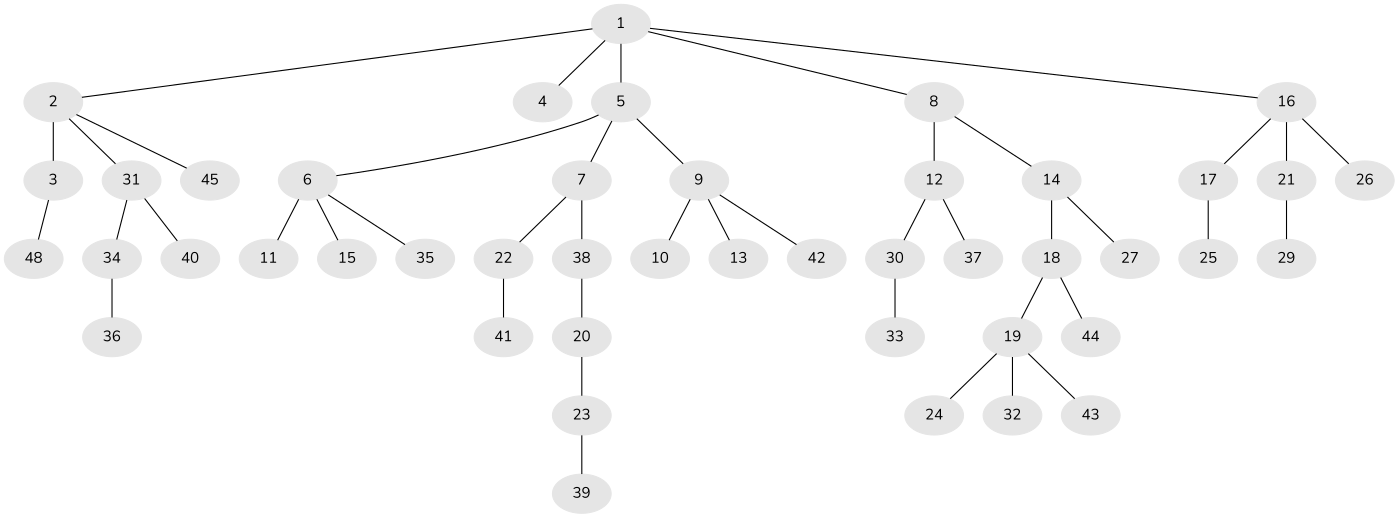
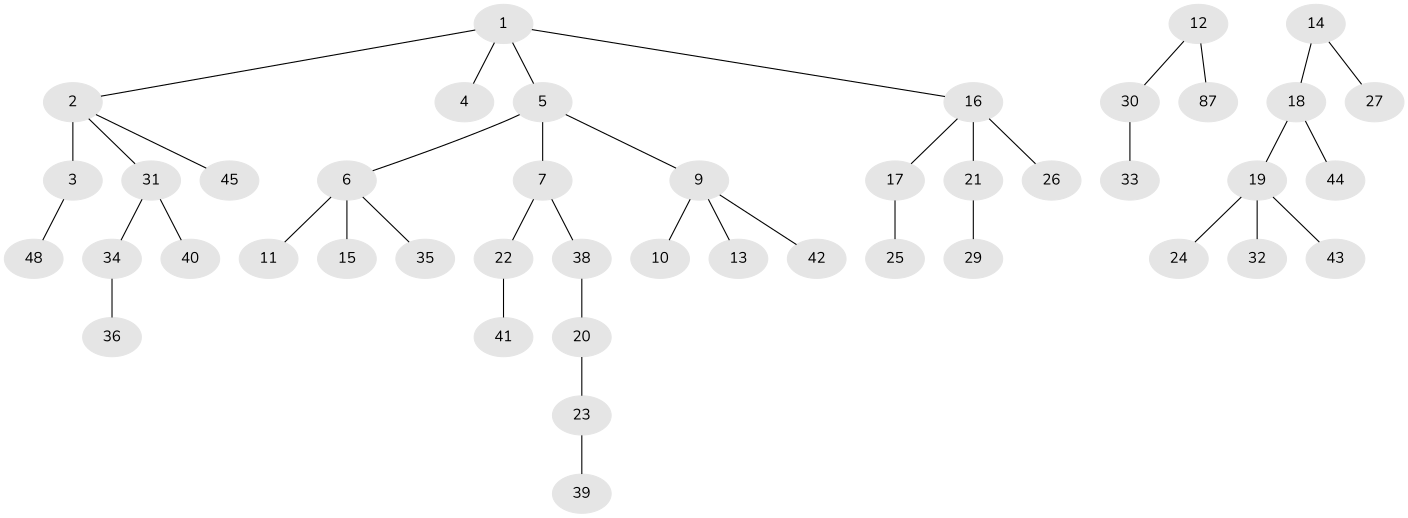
(934, 102) -> none
(973, 259) -> (1208, 102)
